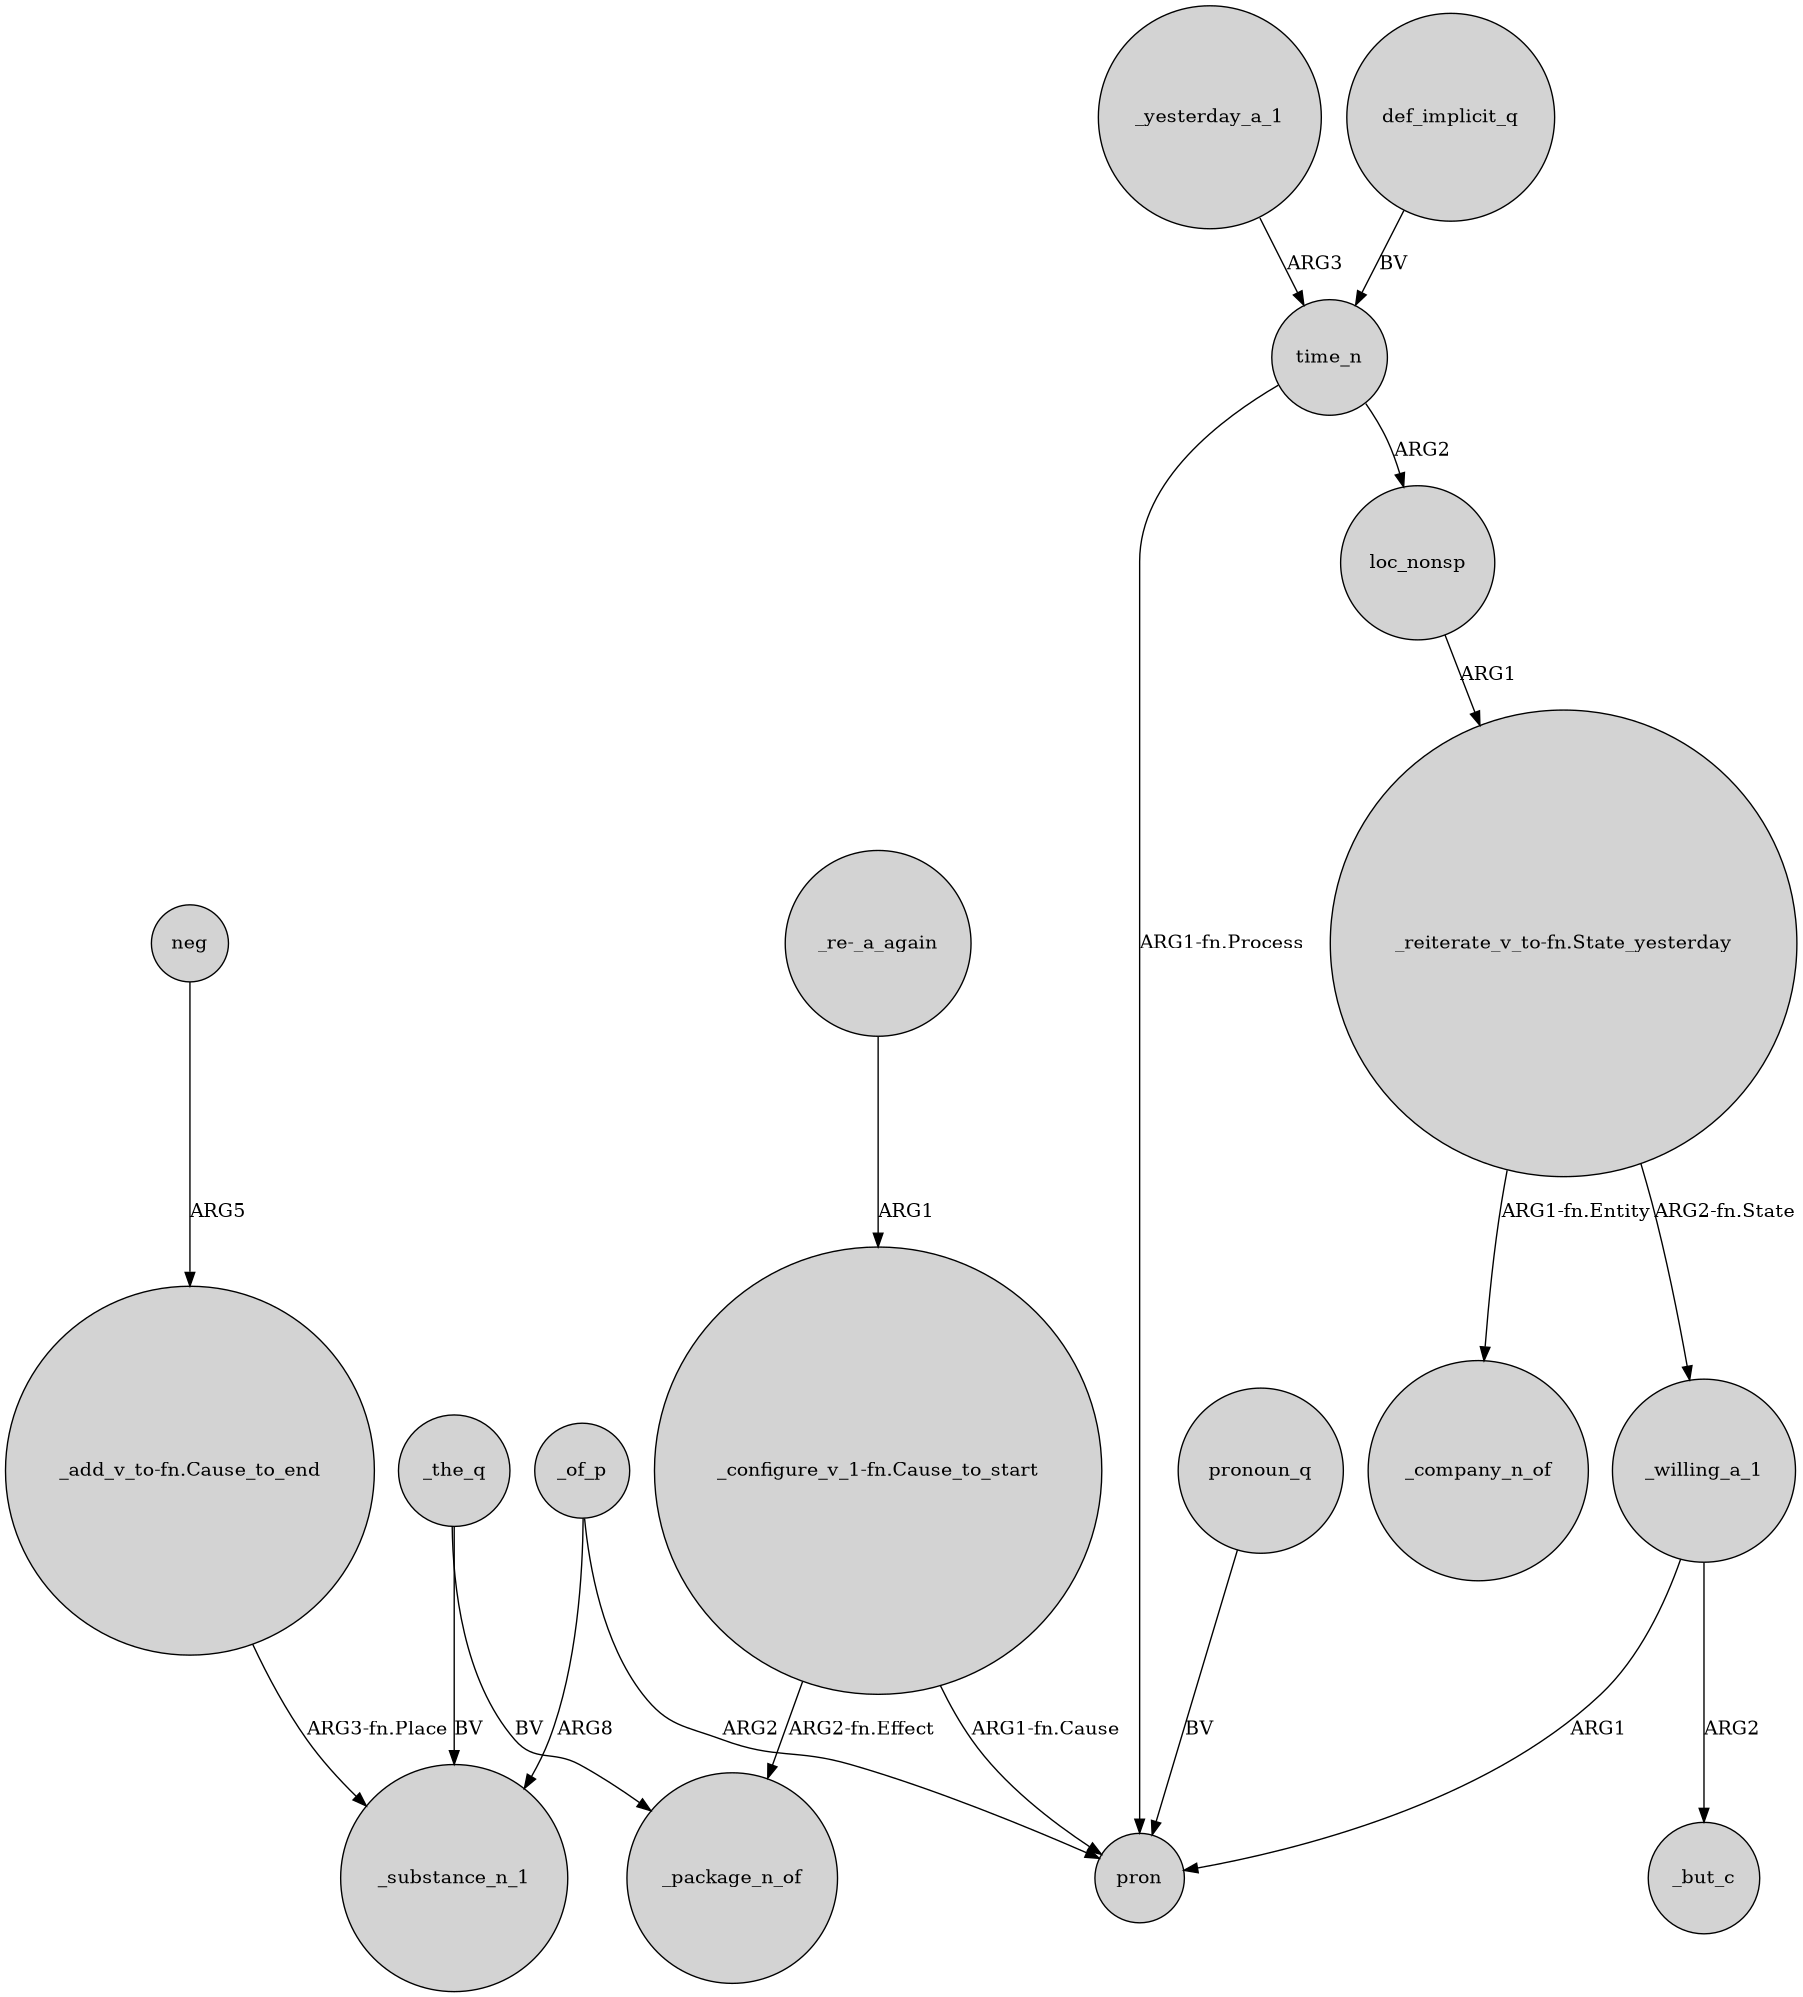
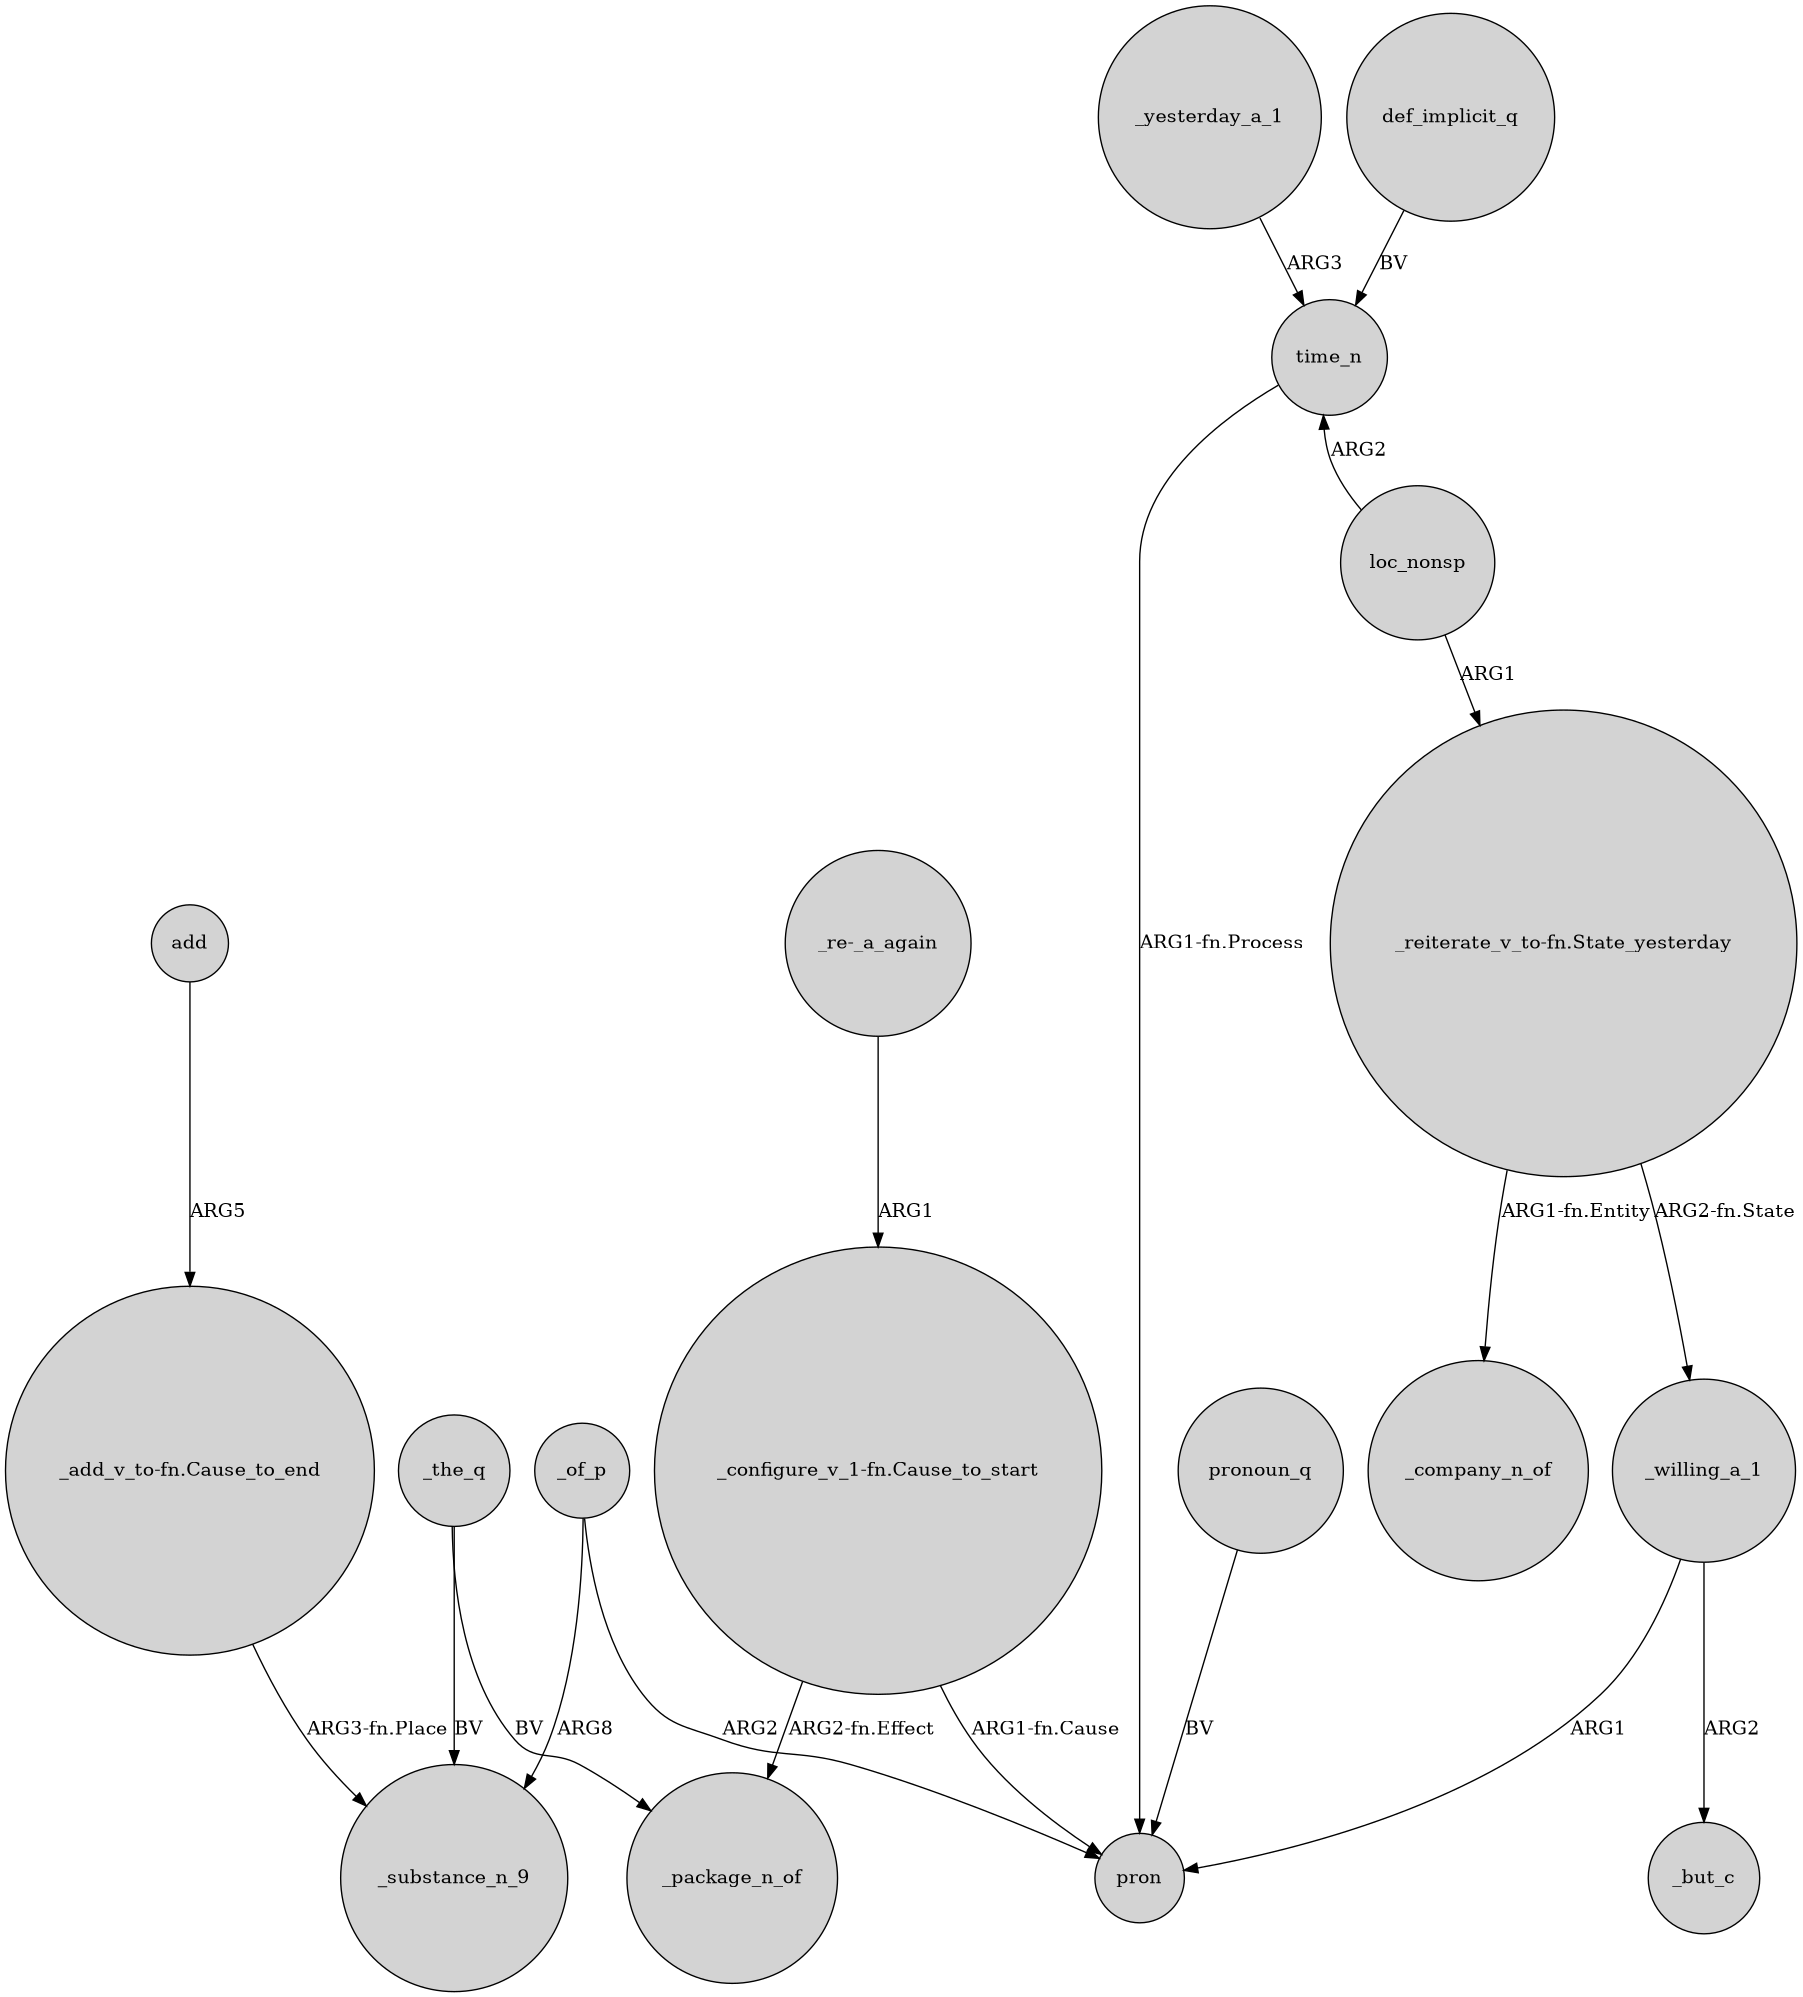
(1386, 437) -> (1336, 472)
(190, 943) -> (190, 943)
(454, 1878) -> (454, 1878)
